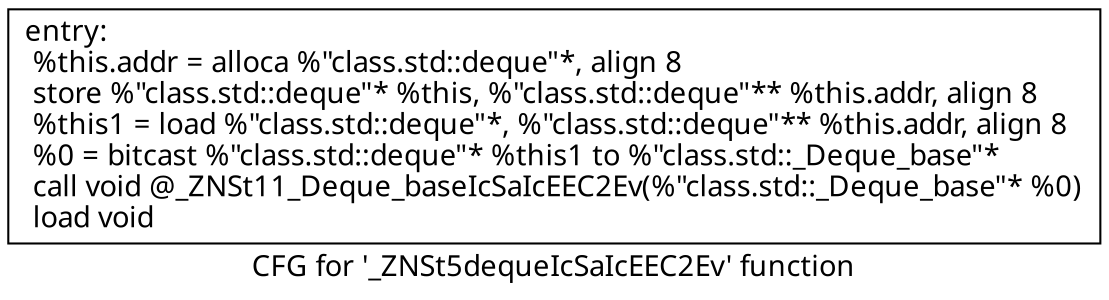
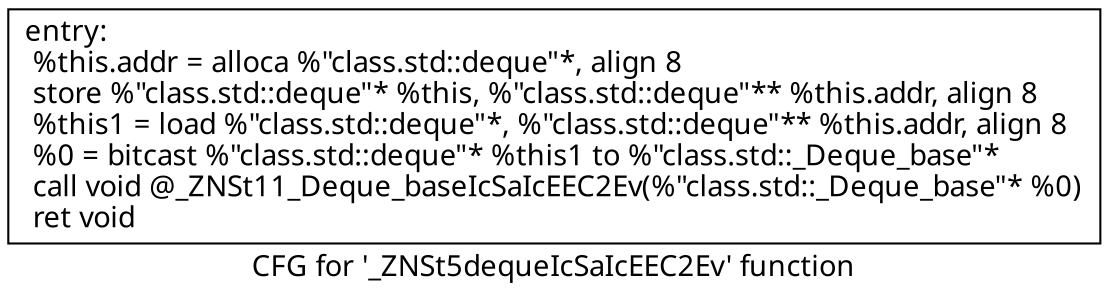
(90, 219) -> (81, 219)
